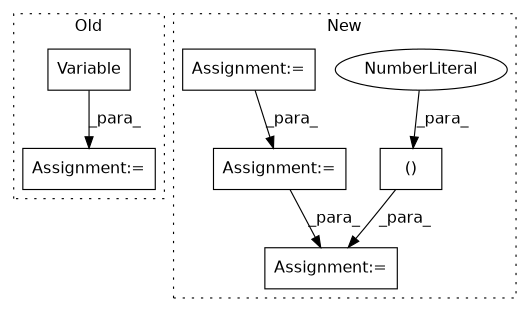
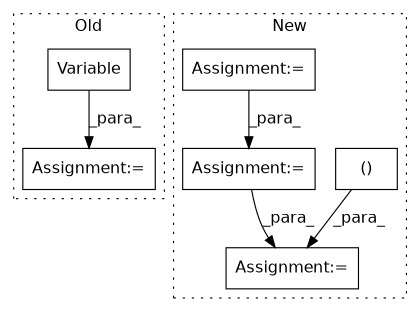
(421, 70) -> none
